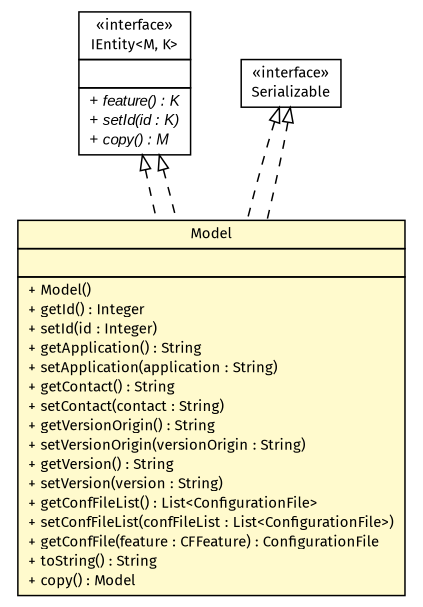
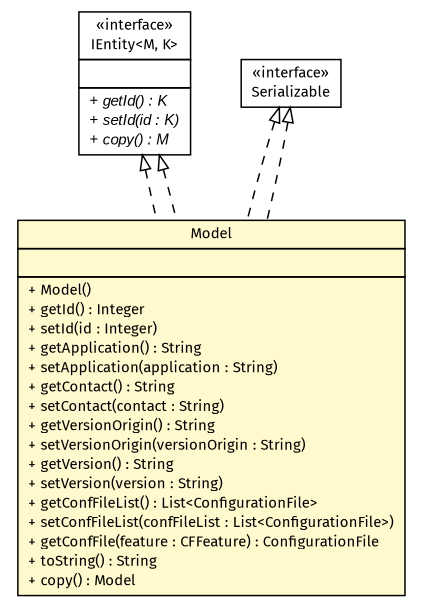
(135, 101) -> (129, 101)
